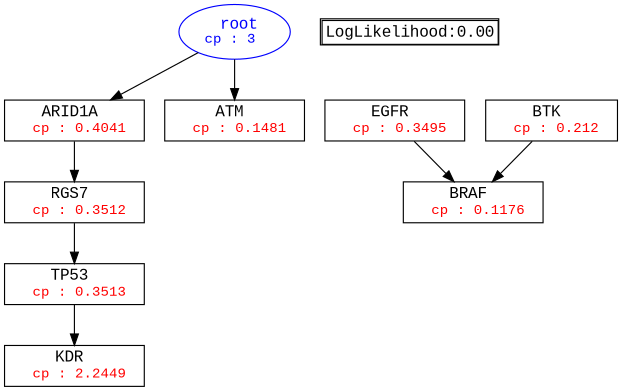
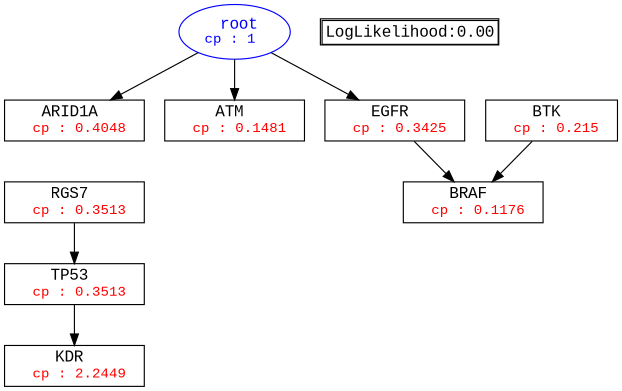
(235, 39) -> (235, 39)
none -> (310, 73)
(80, 128) -> (80, 128)
(400, 128) -> (400, 128)
(557, 128) -> (557, 128)
(74, 156) -> none
(80, 210) -> (80, 210)
